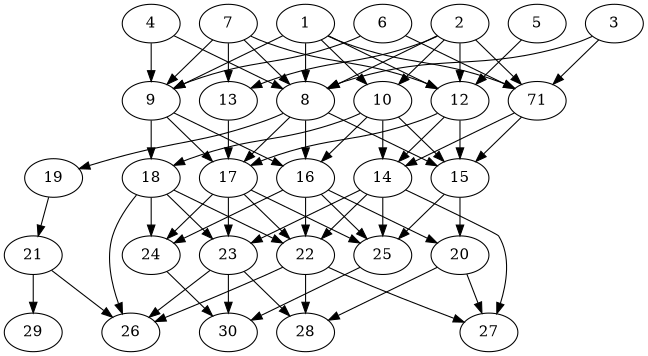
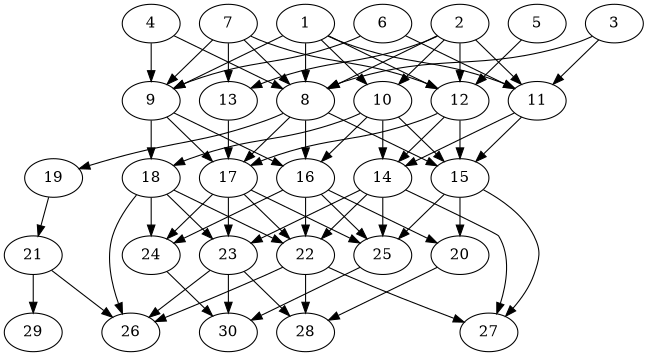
(537, 101) -> (537, 101)
(472, 289) -> (536, 241)
